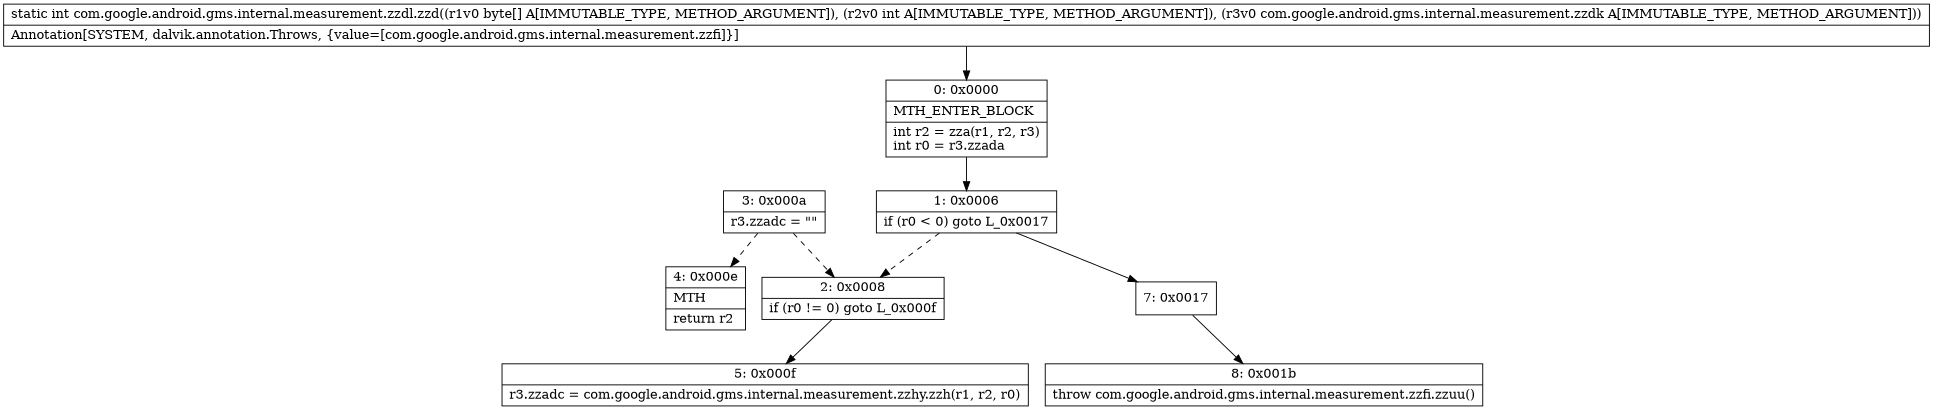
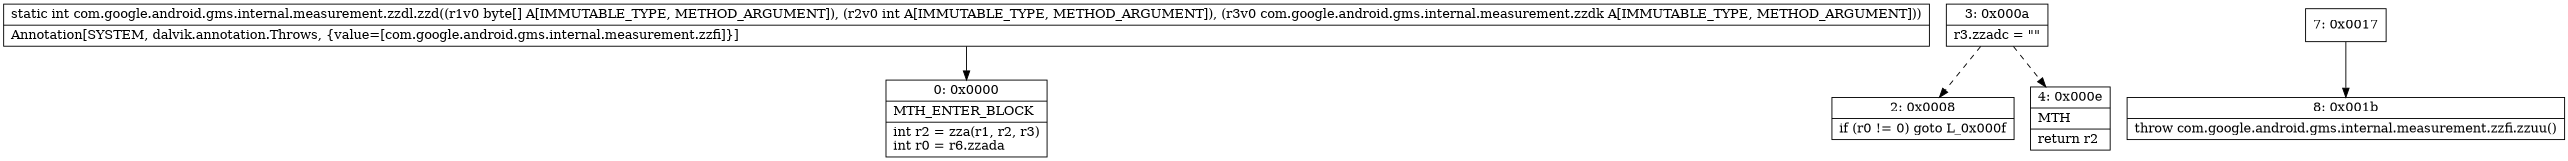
(949, 146) -> (949, 146)
(967, 212) -> none
(765, 385) -> none
